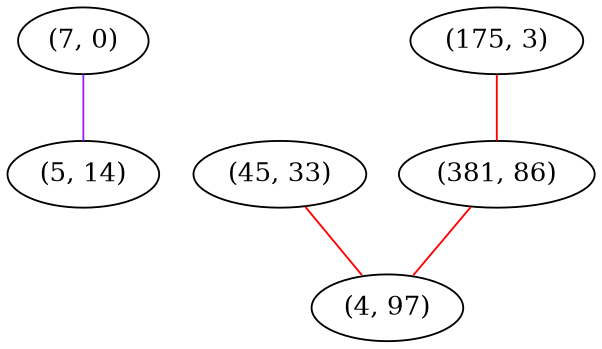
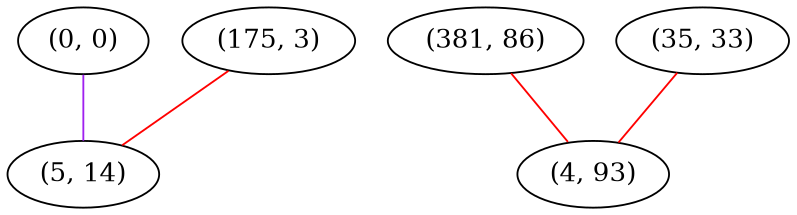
(83, 41) -> (83, 41)
(497, 108) -> (175, 108)
(280, 174) -> (703, 41)
(387, 308) -> (593, 174)
